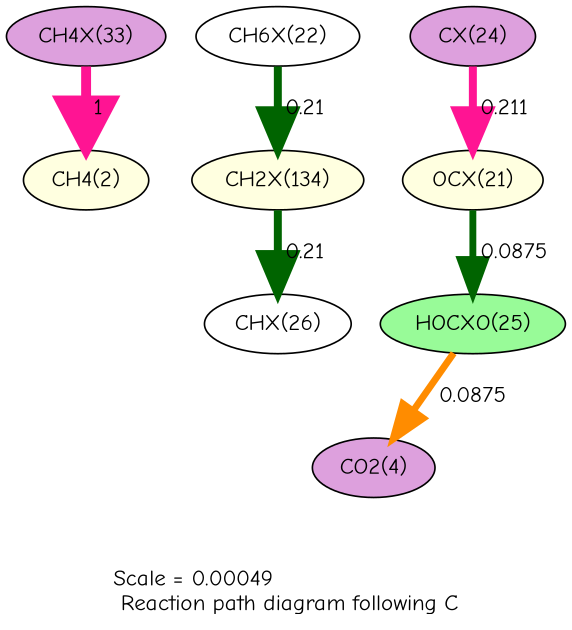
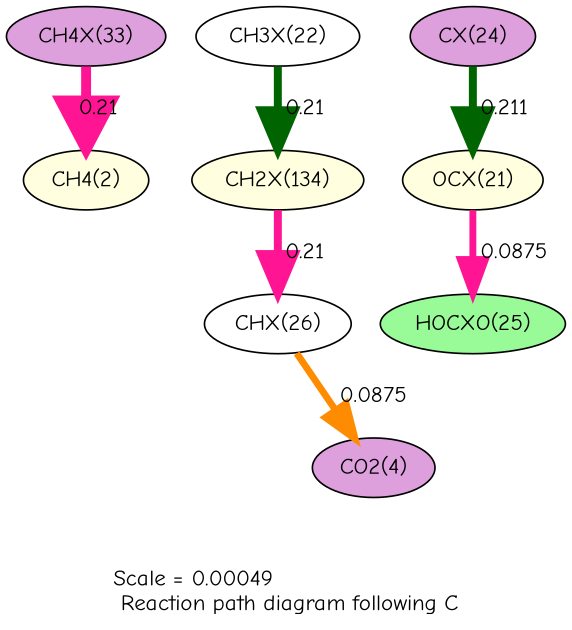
(278, 36) -> (278, 36)
(473, 88) -> (473, 88)
(94, 108) -> (94, 108)
(278, 232) -> (278, 232)
(473, 235) -> (473, 235)
(434, 382) -> (316, 382)
